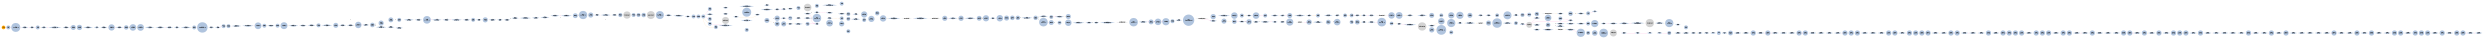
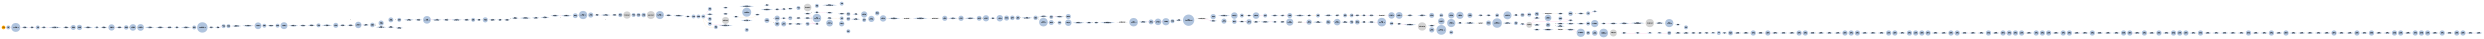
none -> (1345, 22)
